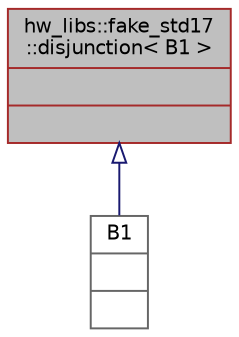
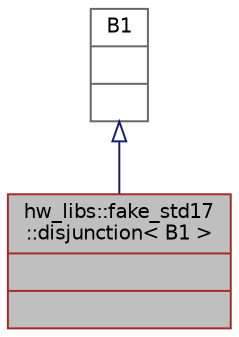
(119, 189) -> (119, 168)
